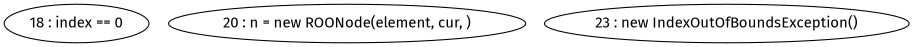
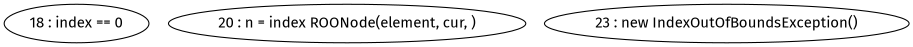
(347, 24) -> (347, 24)
